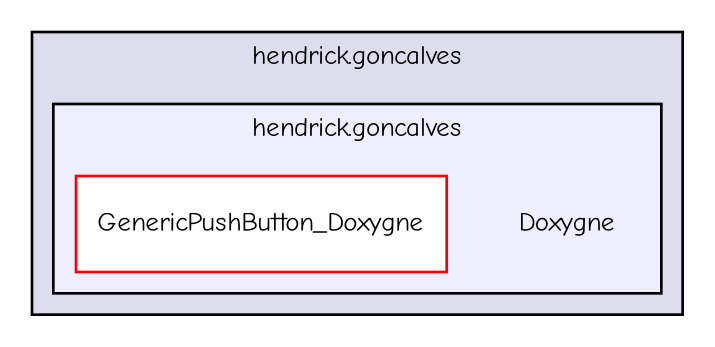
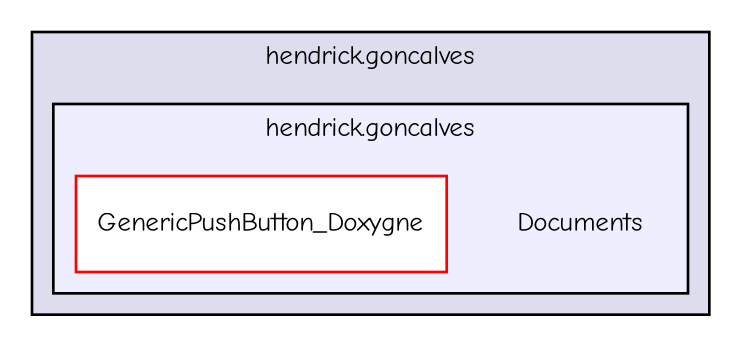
(568, 224) -> (581, 224)
